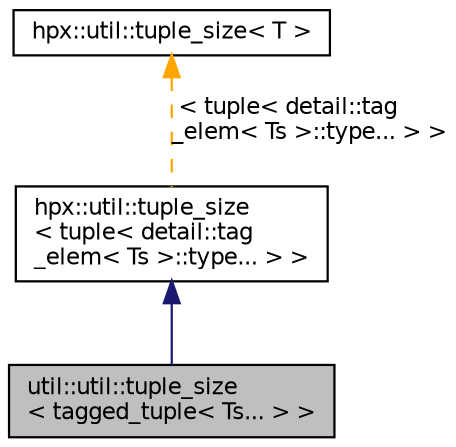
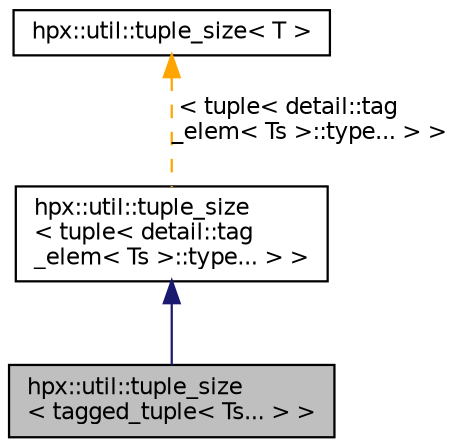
(172, 401) -> (172, 401)
